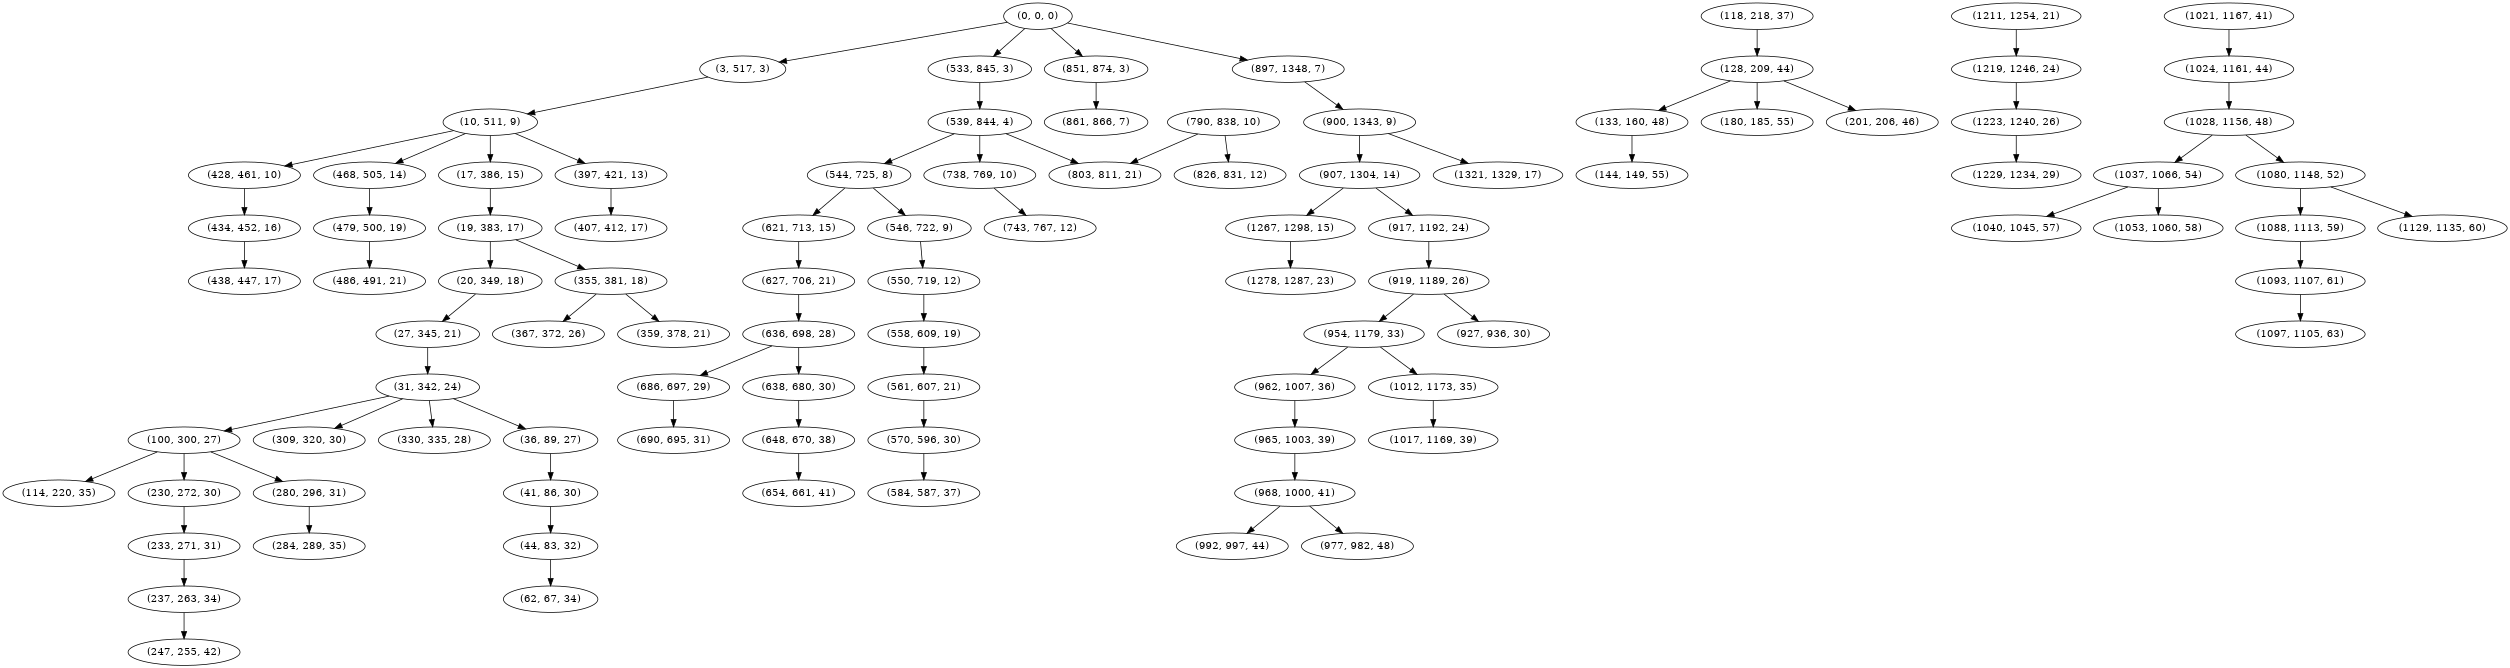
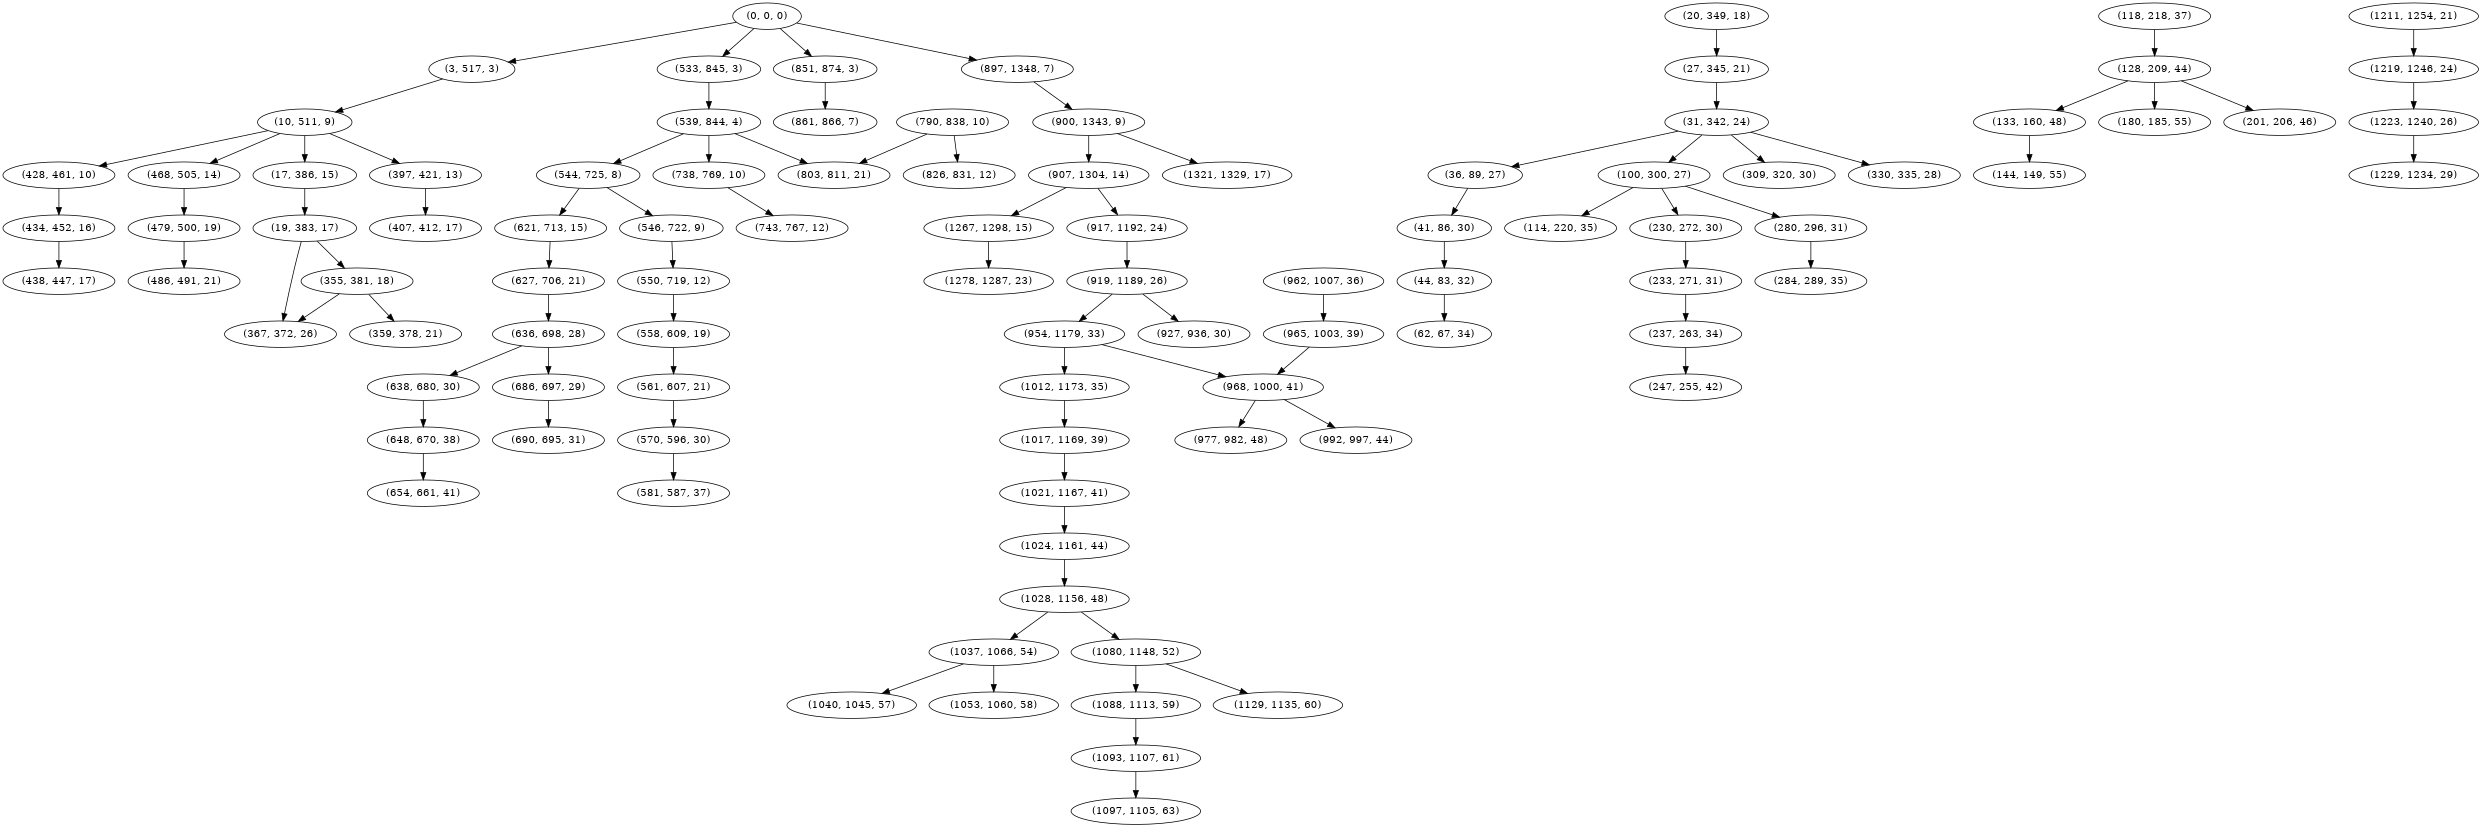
(490, 251) -> (292, 277)
(1332, 359) -> (1160, 360)
none -> (1064, 463)
(924, 493) -> (674, 493)
